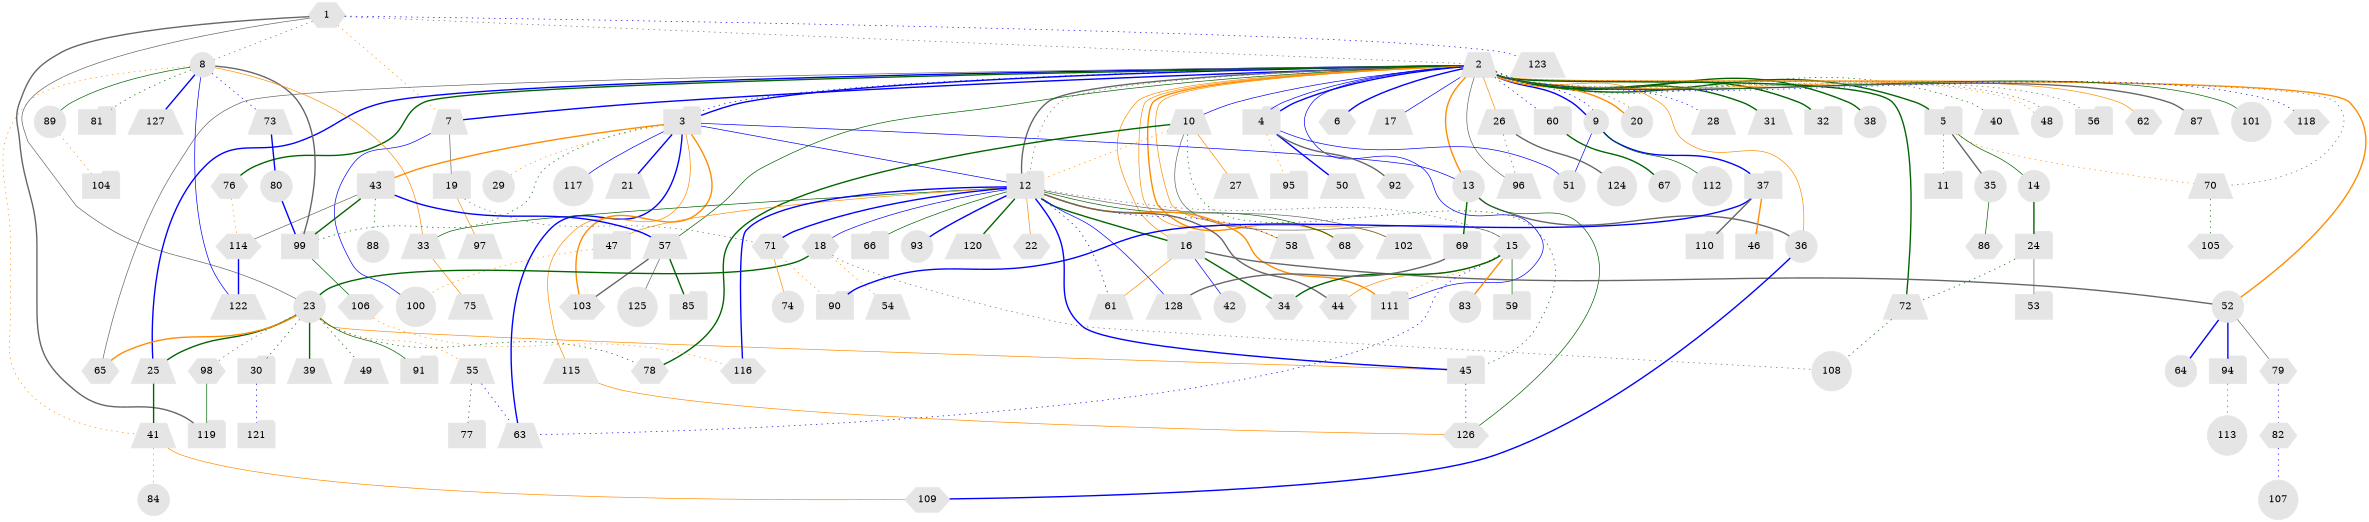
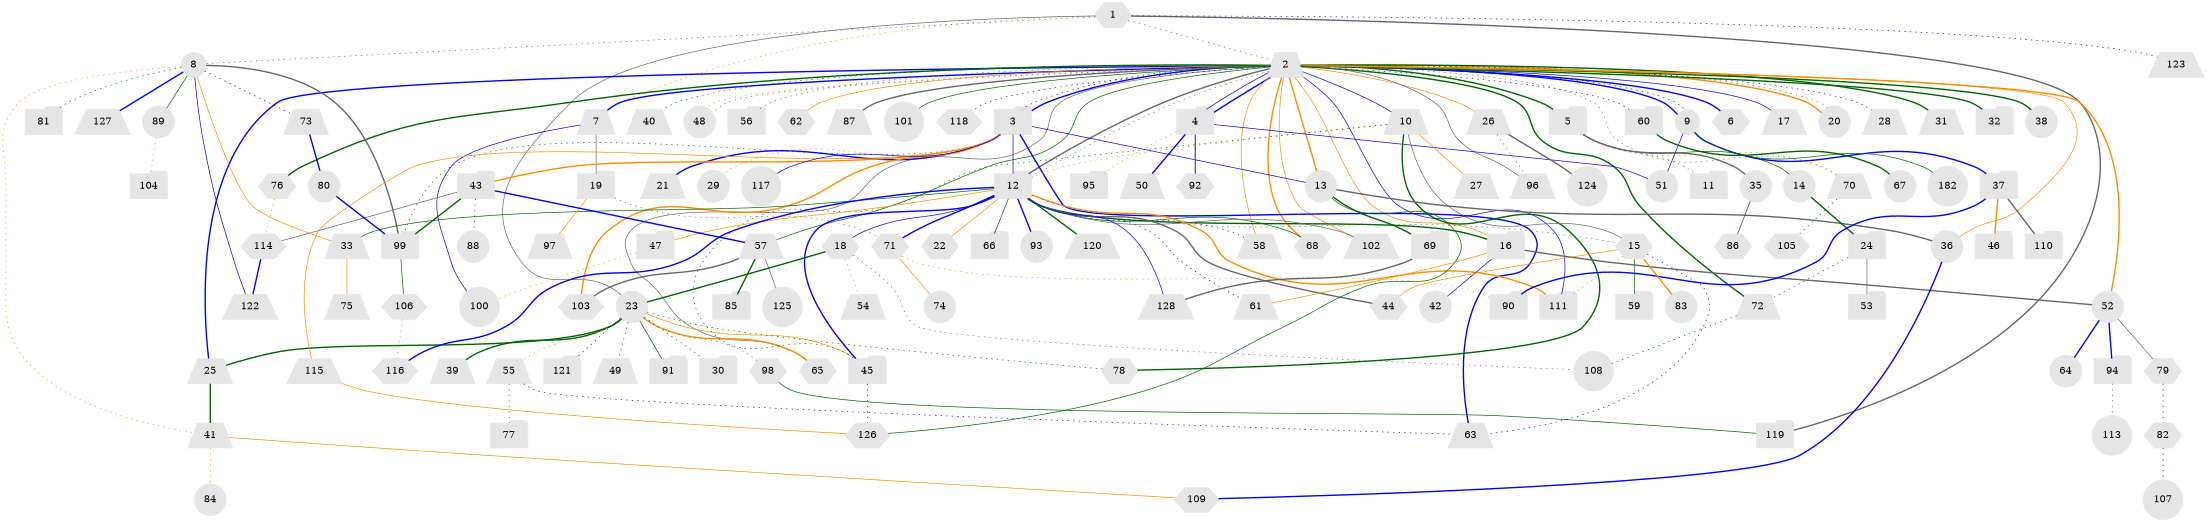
(1712, 186) -> (1948, 186)
(1284, 307) -> none
(256, 403) -> (598, 338)
